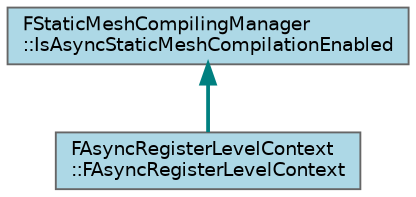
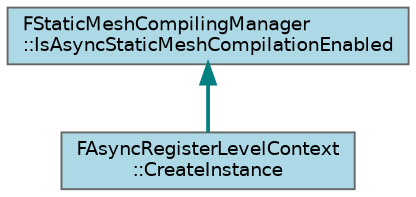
(208, 161) -> (208, 161)
